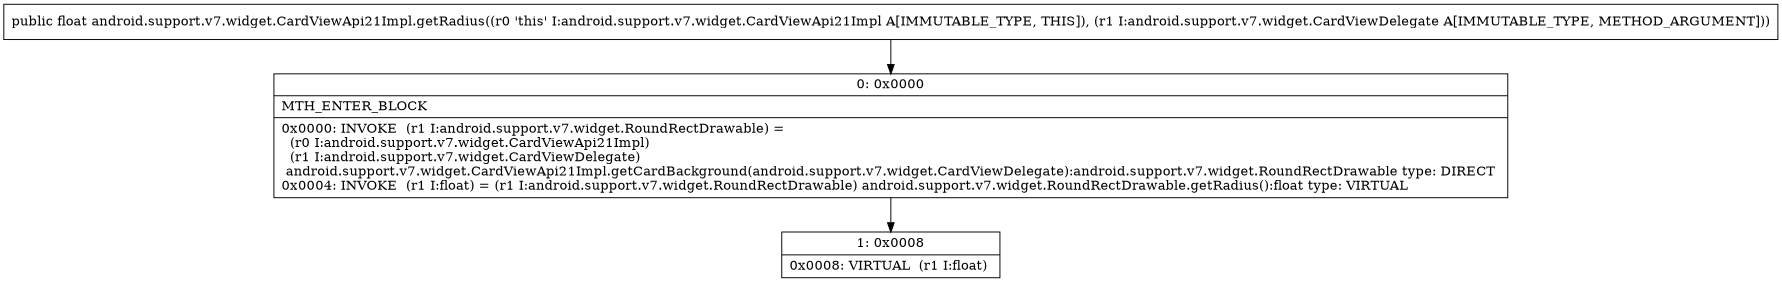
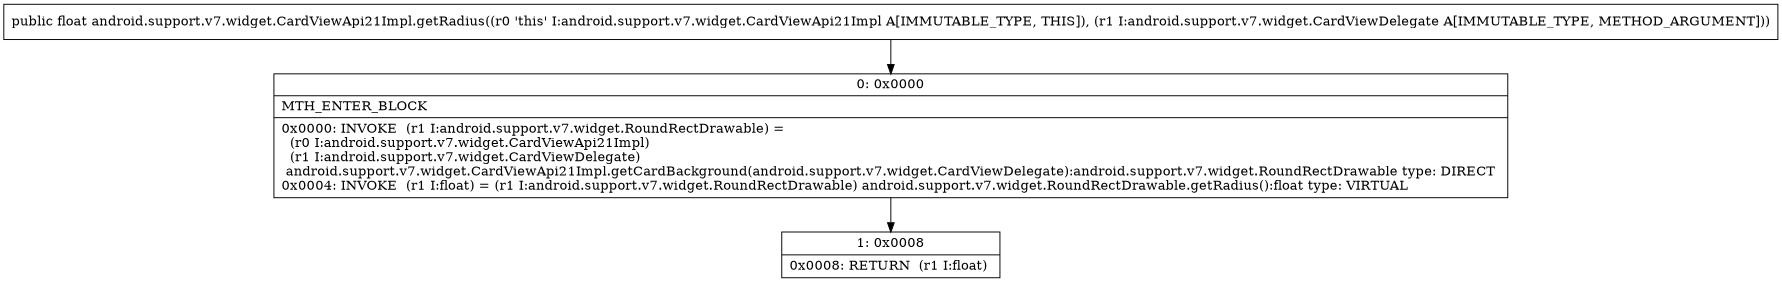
(891, 266) -> (891, 266)
